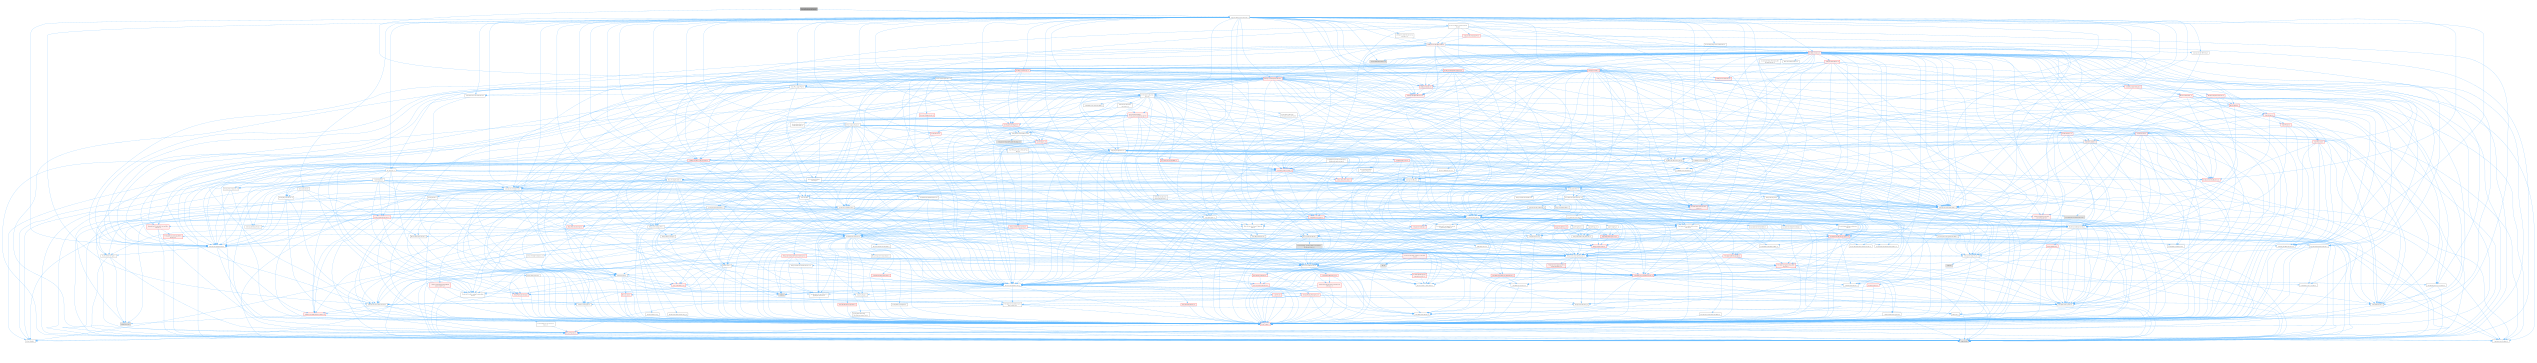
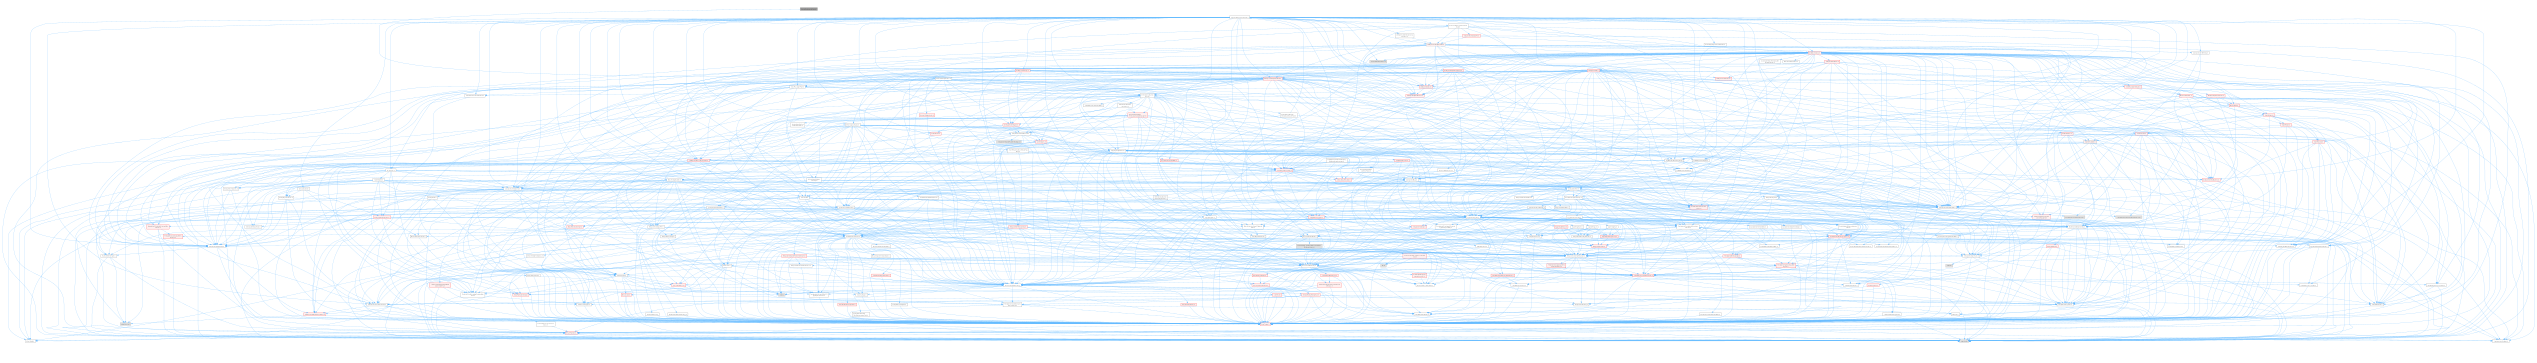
(1023, 13) -> (1303, 51)
none -> (2129, 217)
